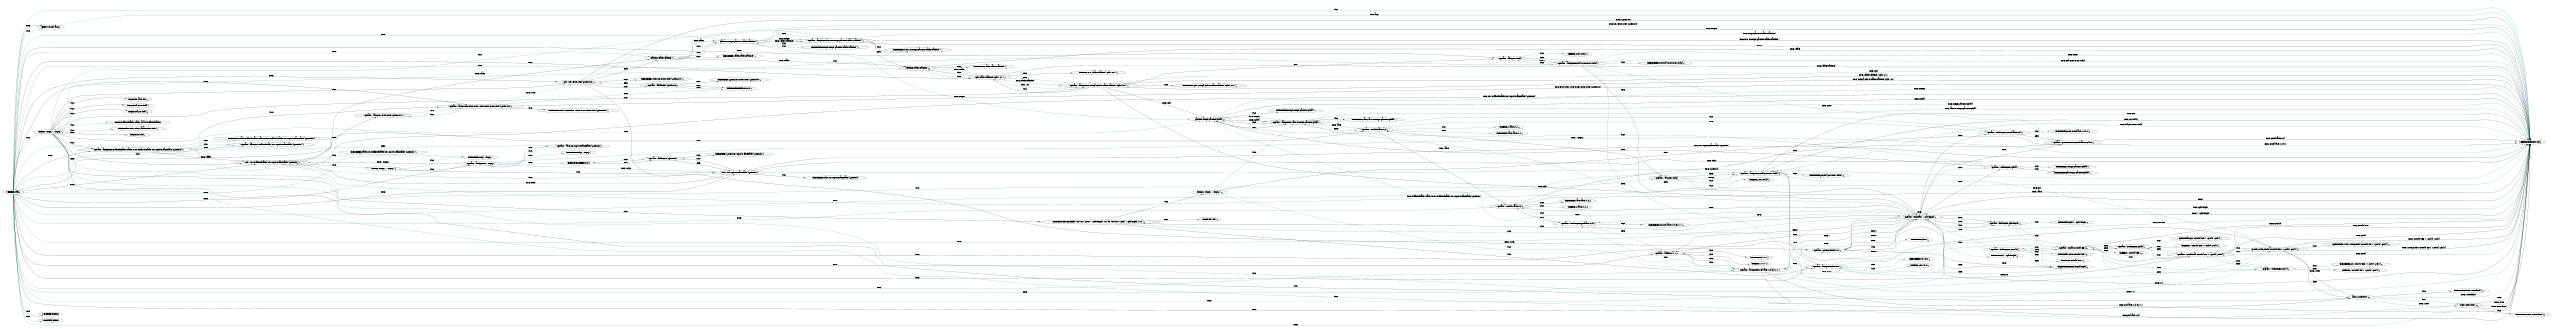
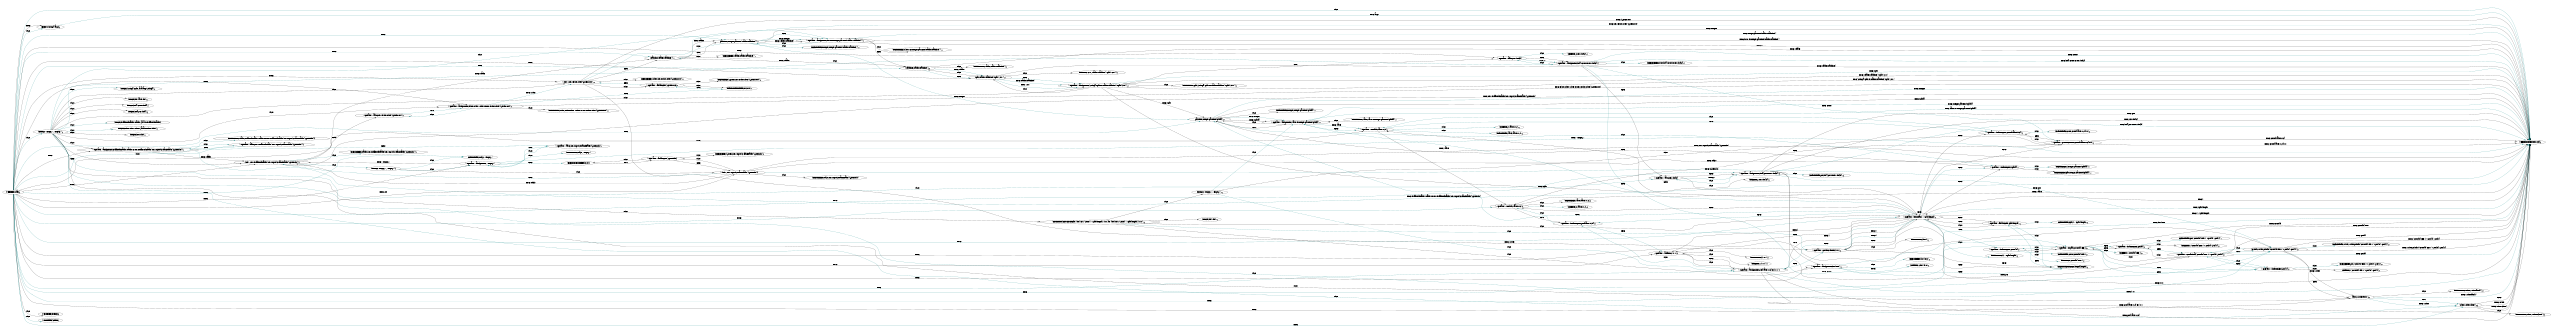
none -> (138, 89)
(1328, 119) -> (1340, 121)
none -> (2034, 141)
(606, 169) -> none
(383, 192) -> (383, 192)
(1666, 225) -> none
(2165, 248) -> (2161, 245)
(2037, 250) -> (2037, 250)
(1884, 256) -> none
(1873, 269) -> (1873, 269)
